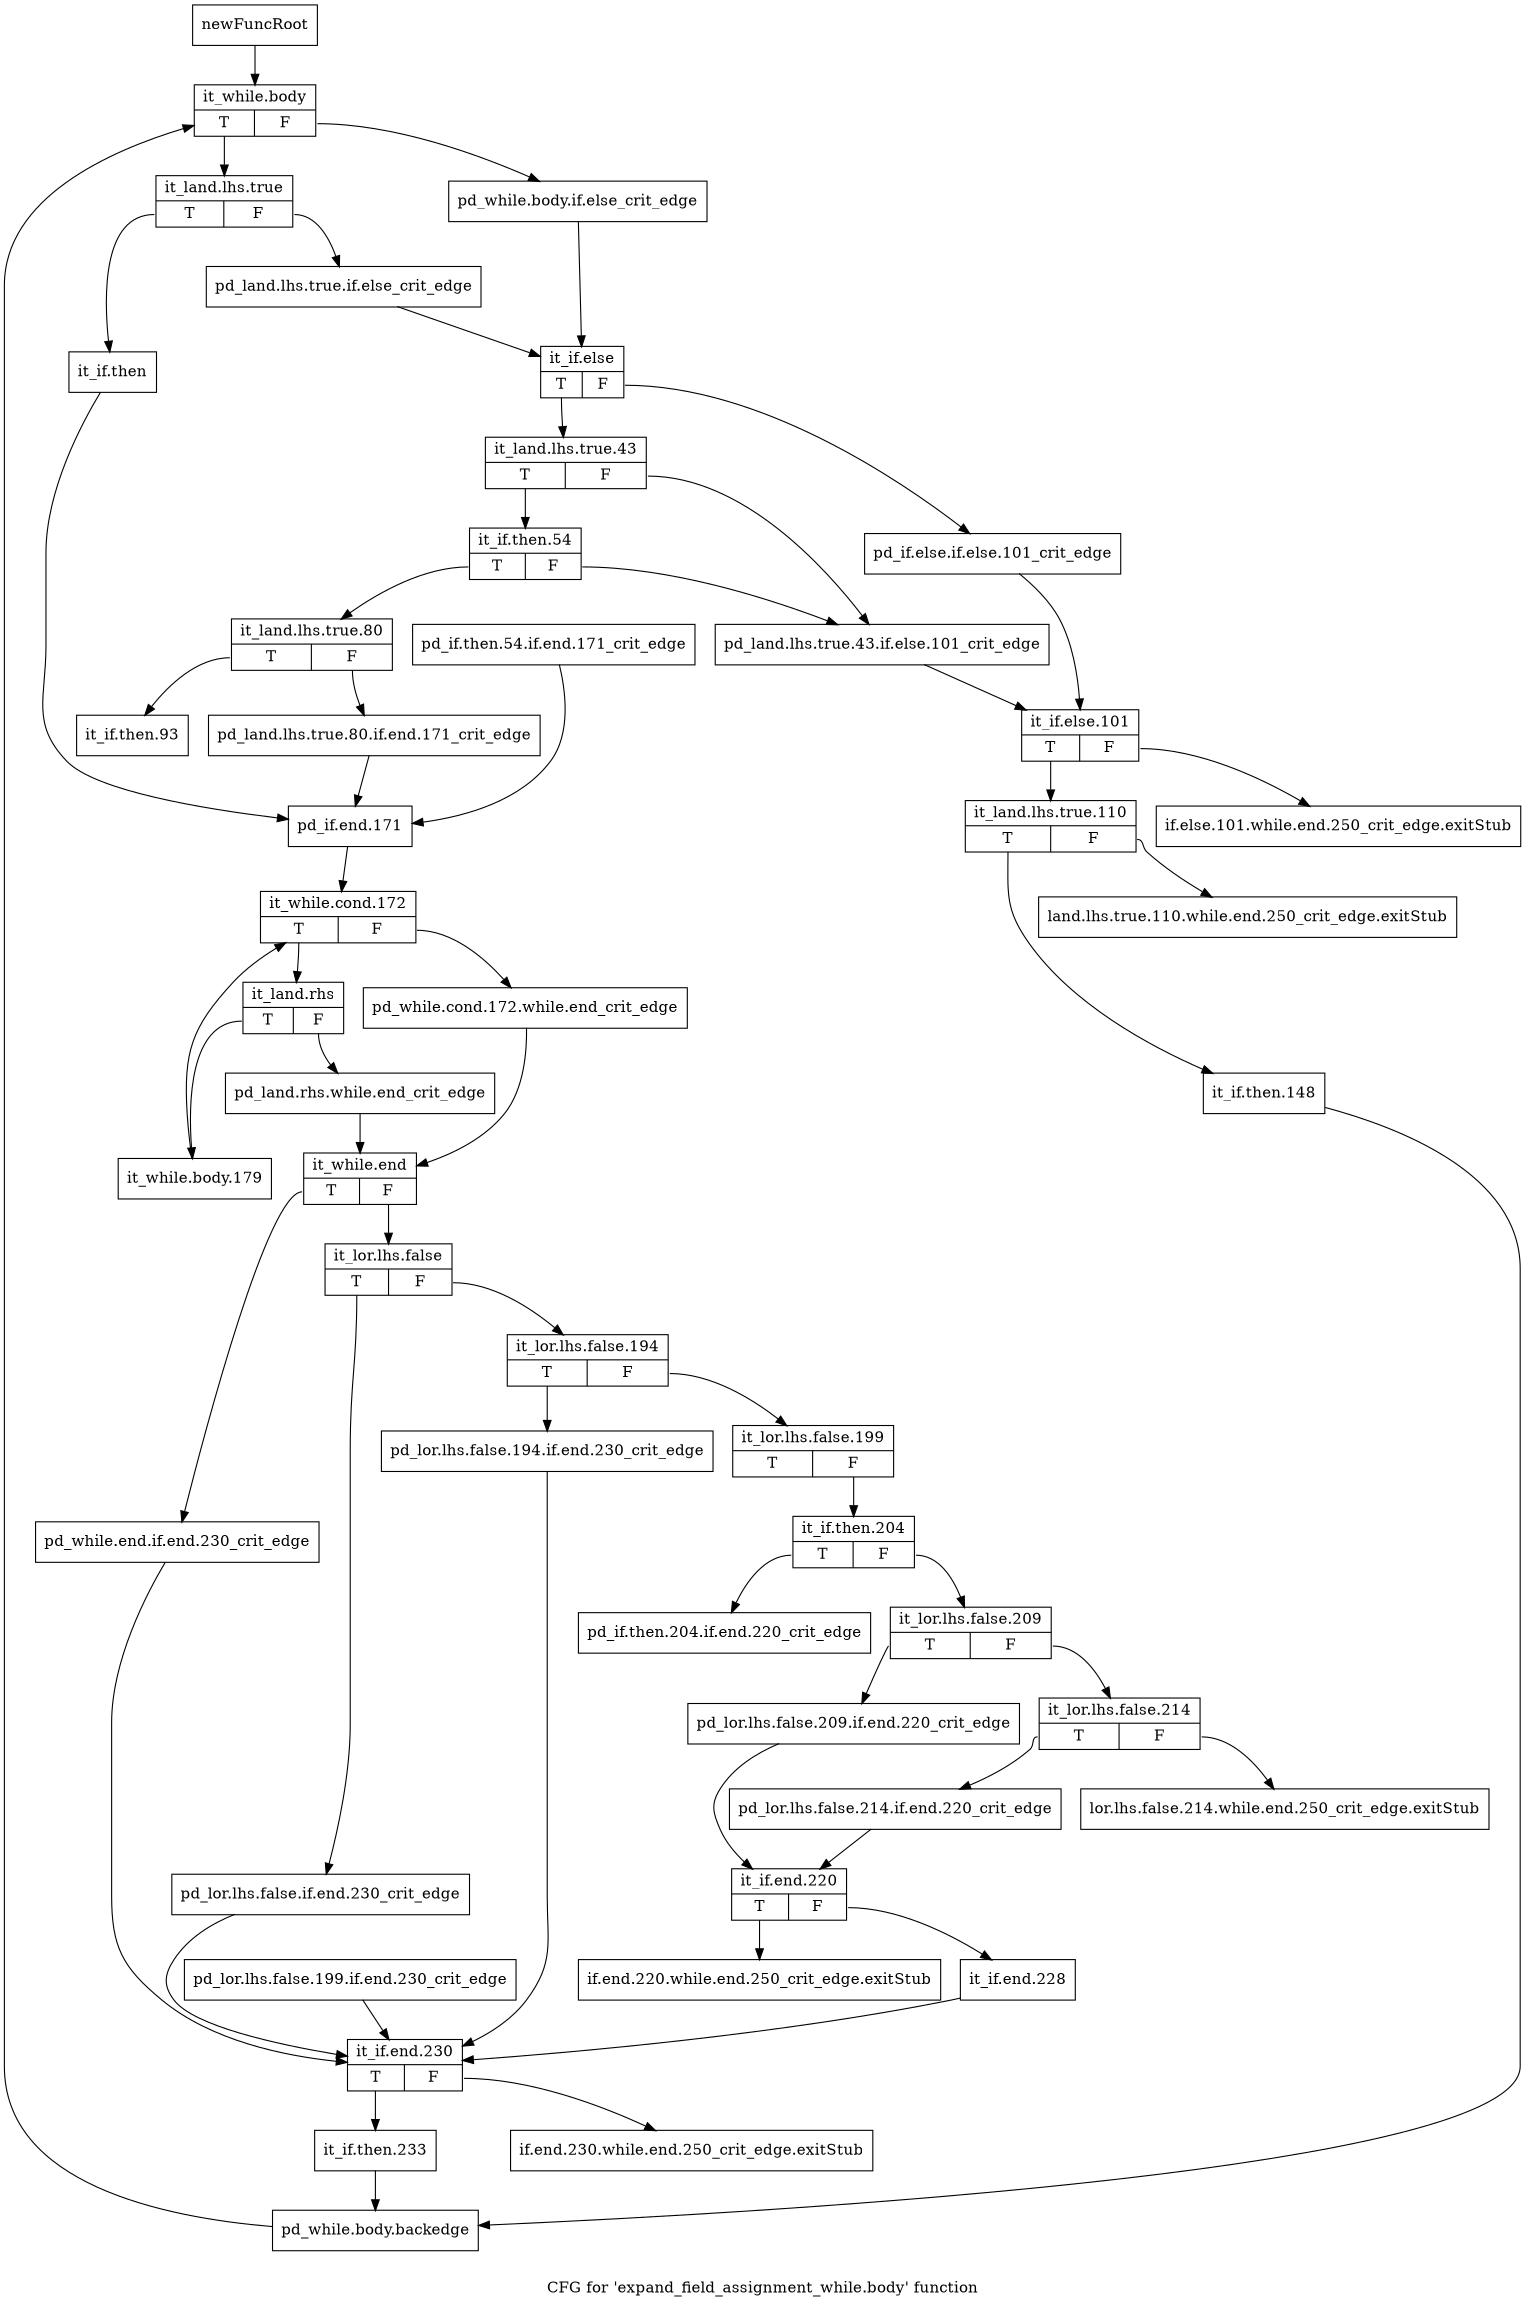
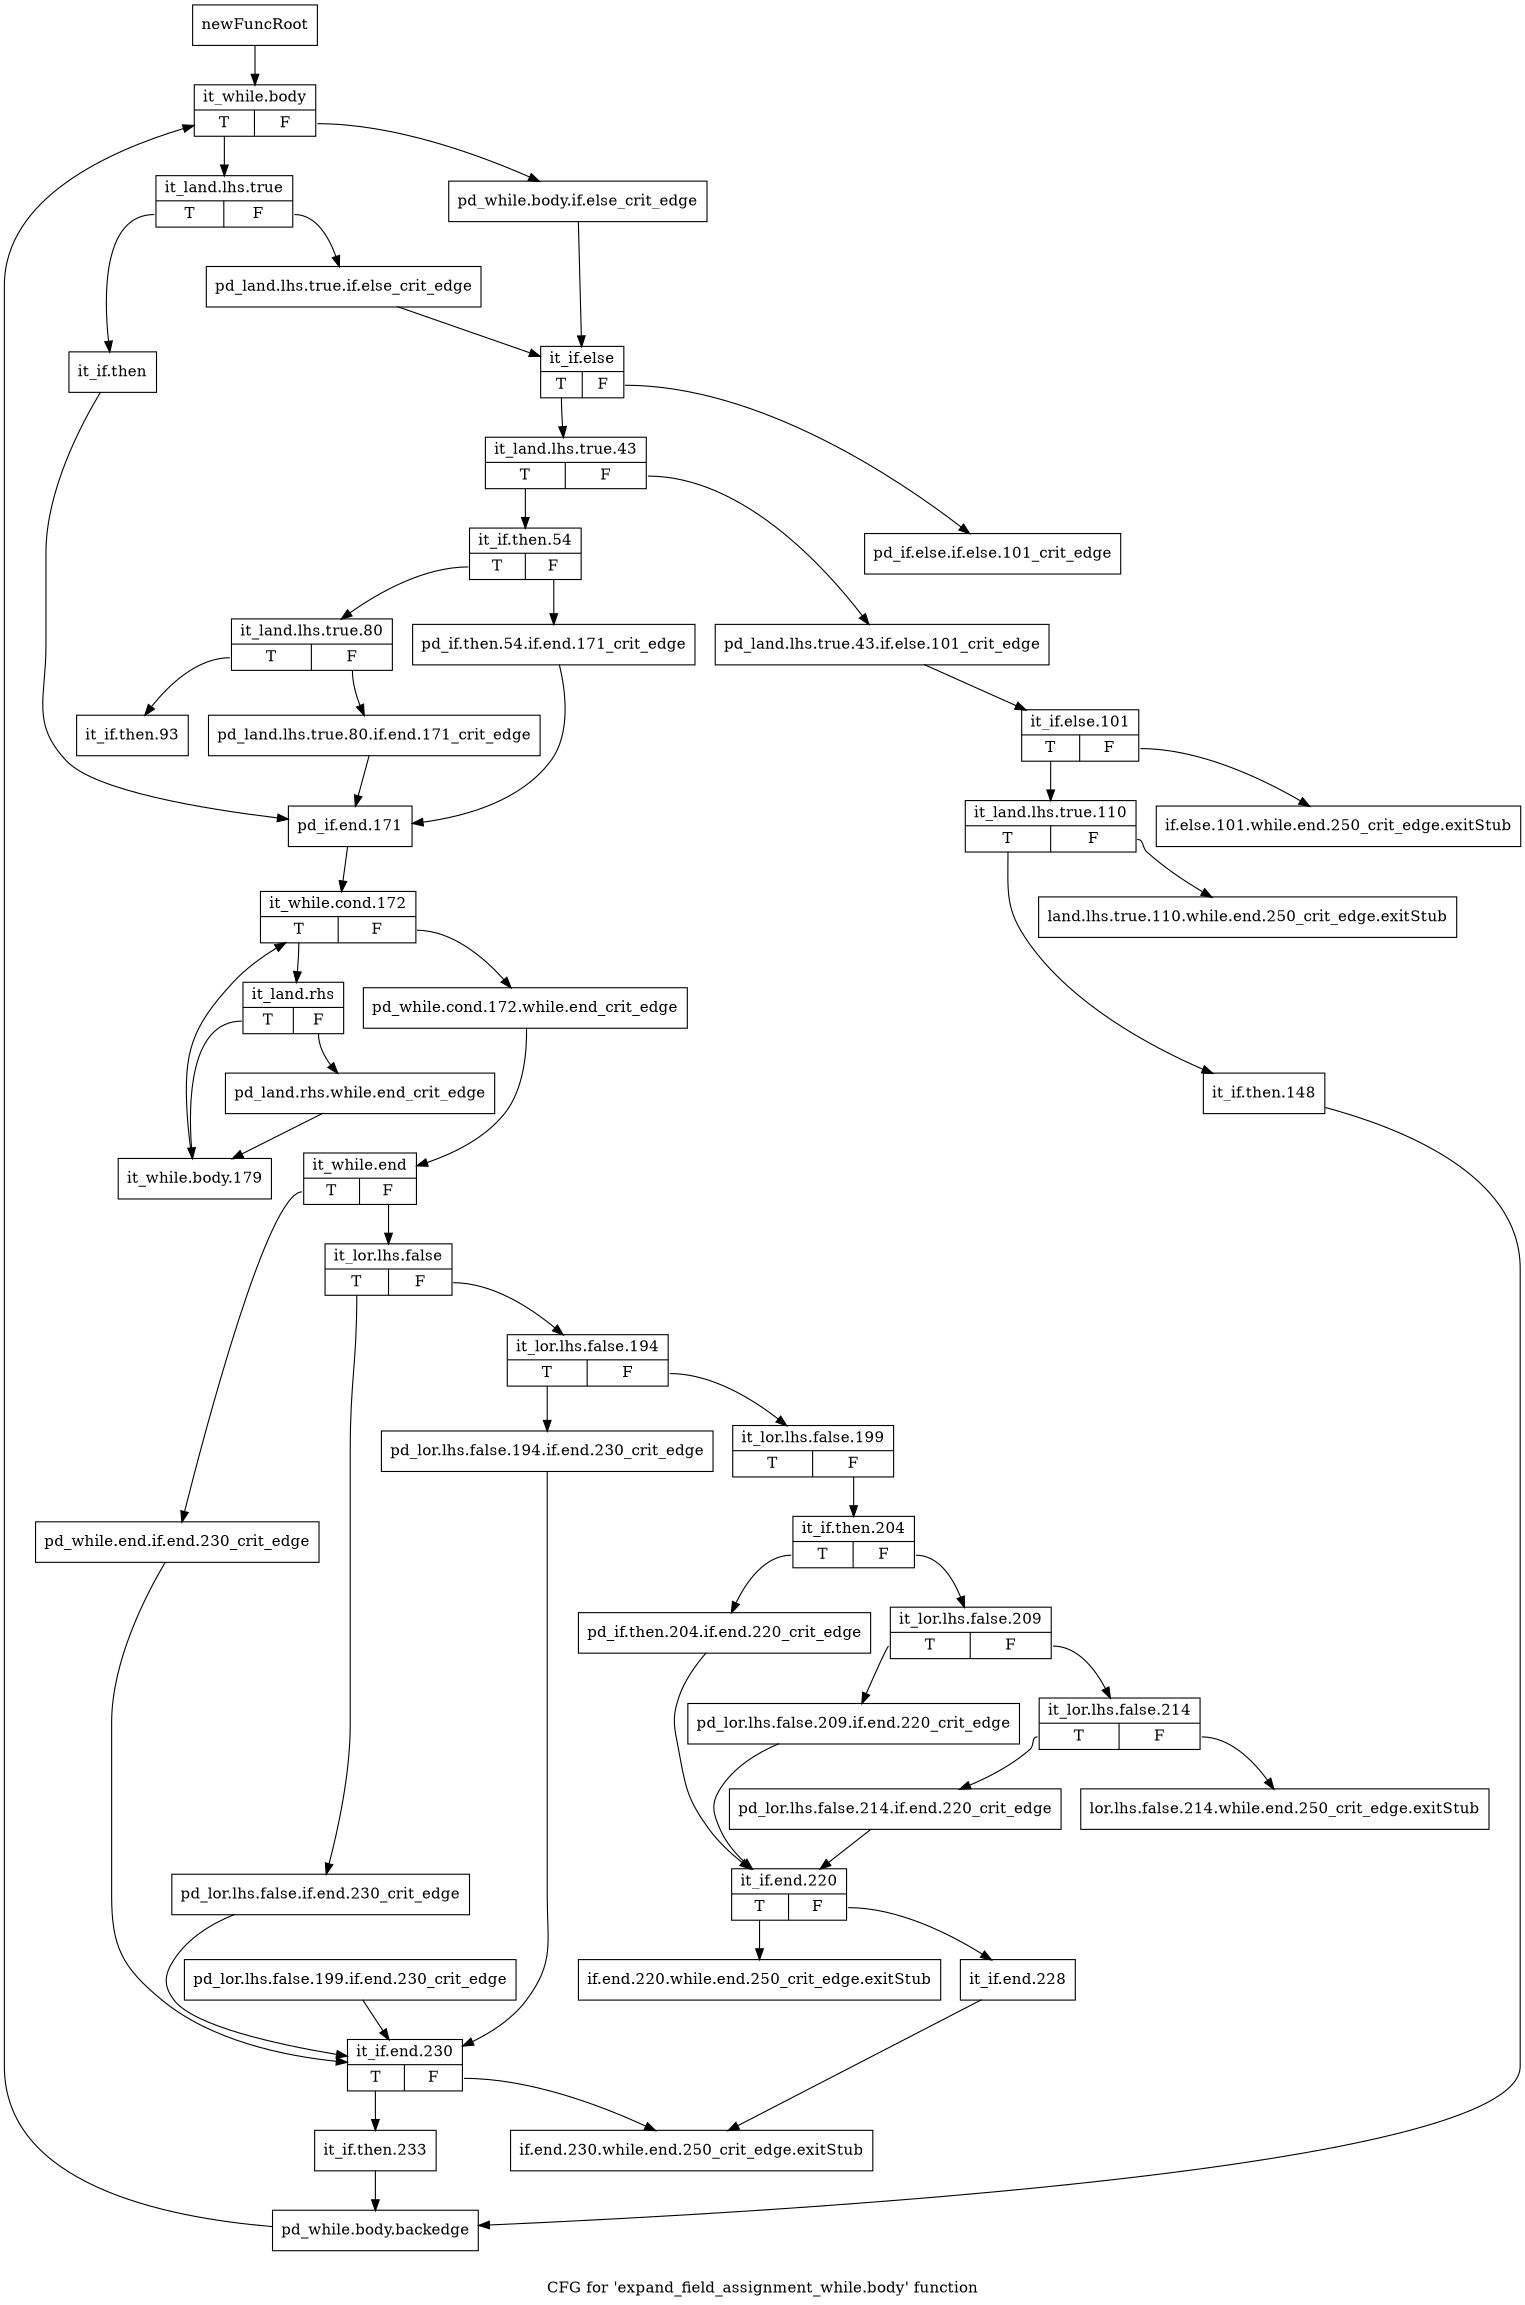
(707, 583) -> (554, 597)
(1064, 629) -> none
(360, 1128) -> (282, 1134)
none -> (681, 1763)
(718, 2036) -> (860, 2063)
